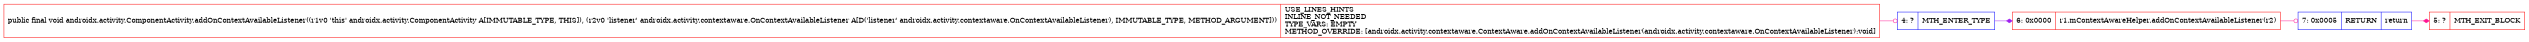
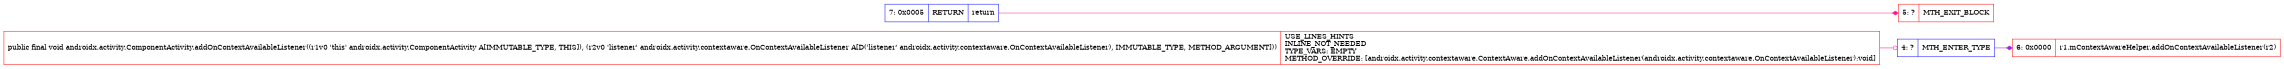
(2287, 21) -> none
